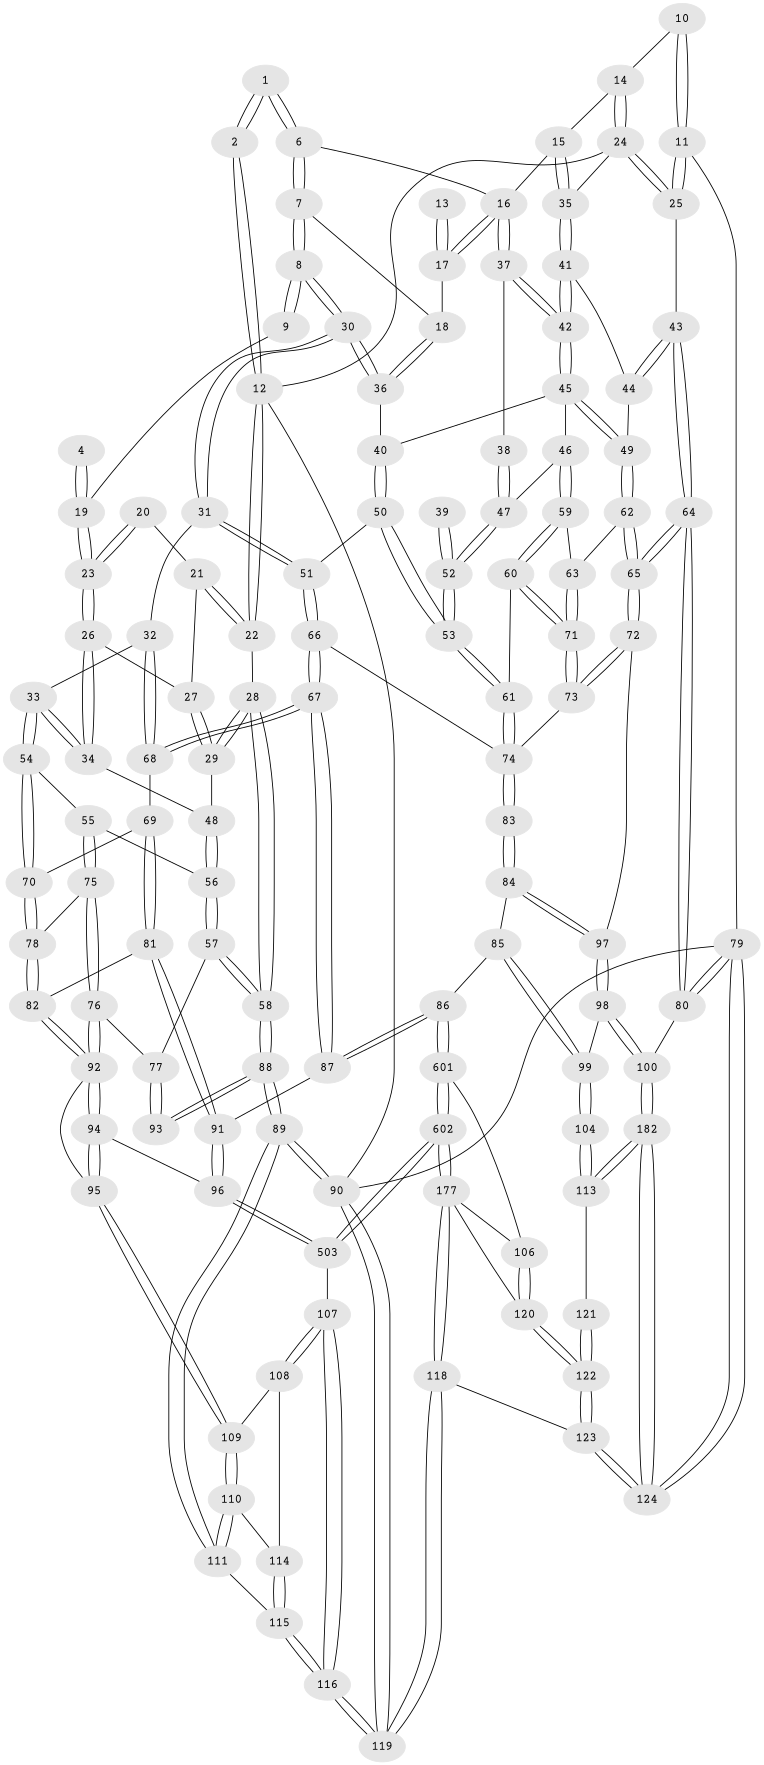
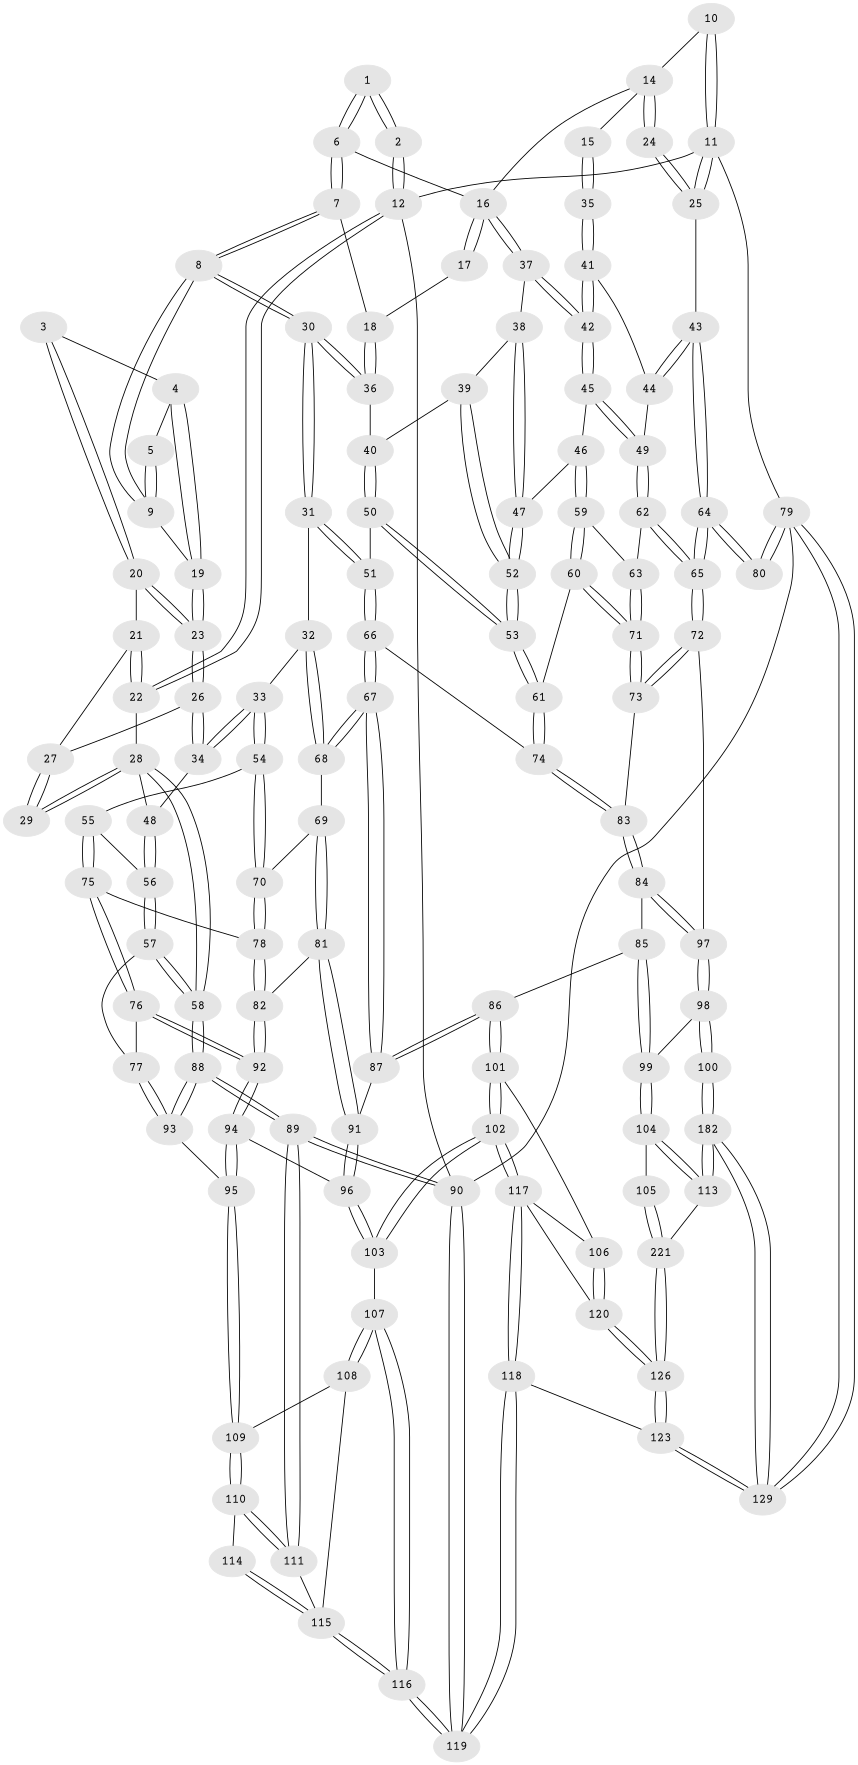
(531, 173) -> (554, 129)
(593, 173) -> none
(442, 204) -> none
(394, 219) -> (557, 177)
none -> (44, 327)
none -> (492, 358)
(473, 420) -> (423, 416)
none -> (151, 451)
(540, 728) -> (630, 759)
(212, 790) -> (143, 790)
(665, 1037) -> none
(443, 1068) -> (495, 1068)
(60, 1129) -> (200, 1160)
(443, 1129) -> (495, 1129)
(446, 1191) -> (518, 1191)
none -> (646, 1191)
(327, 1253) -> (374, 1253)
(586, 1315) -> (661, 1253)
(586, 1376) -> (661, 1376)
(279, 1469) -> (334, 1500)
(647, 1500) -> (763, 1500)
